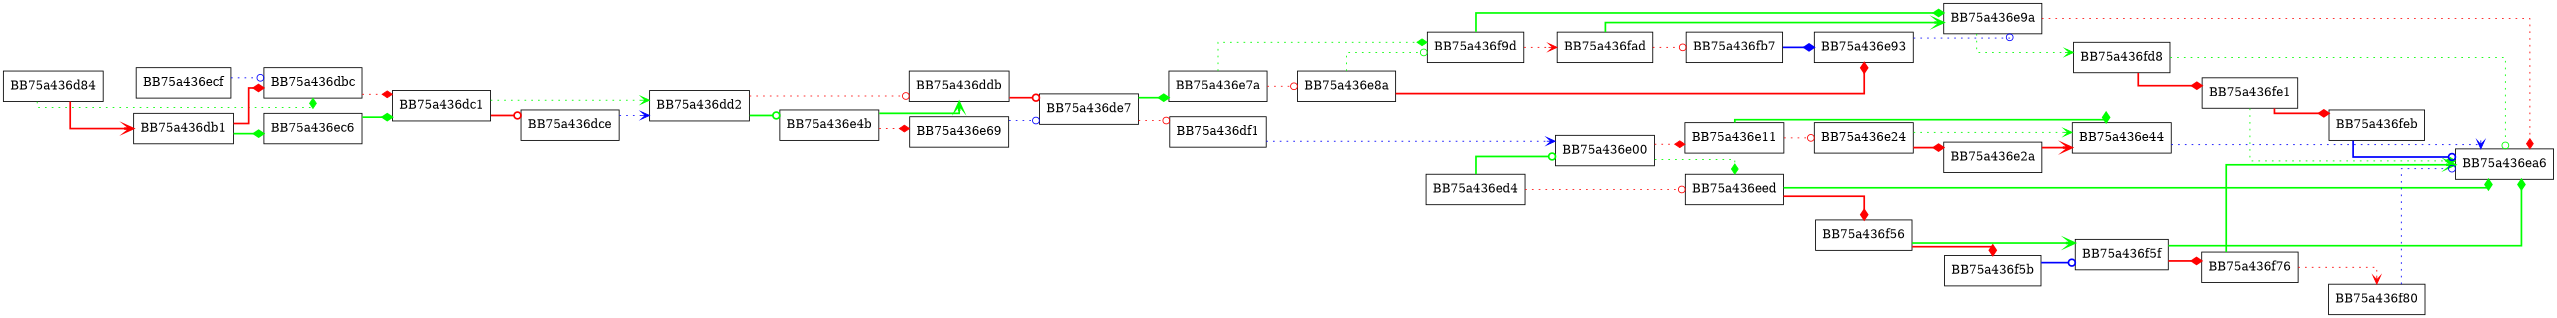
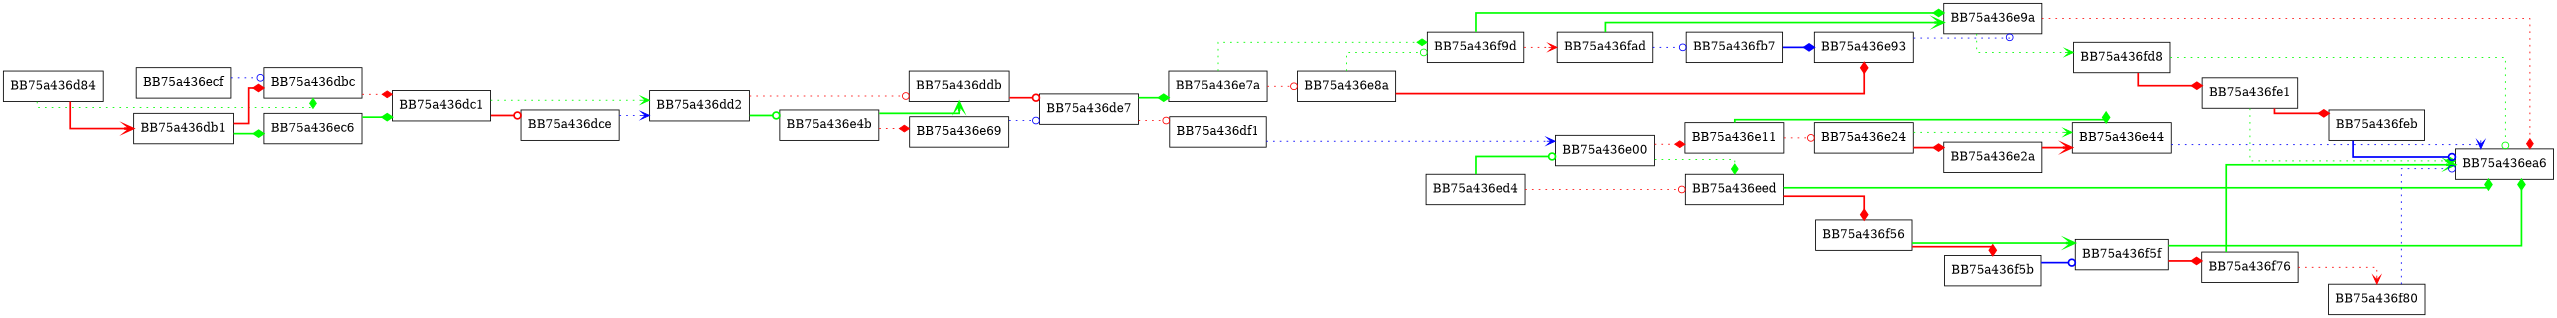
(1666, 47) -> (1666, 47)
